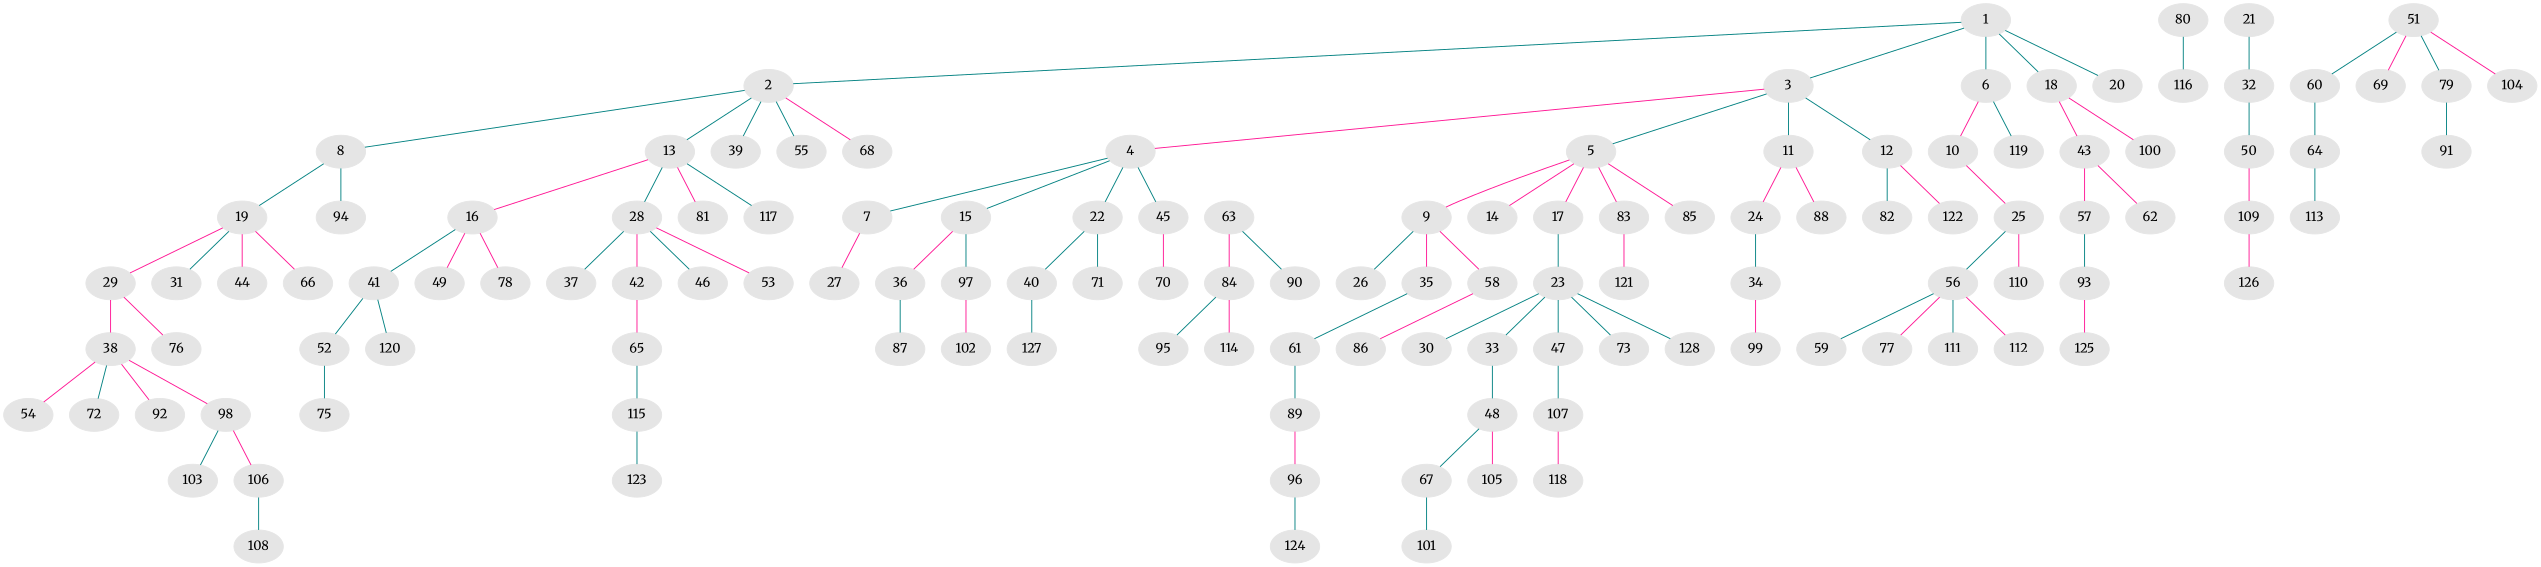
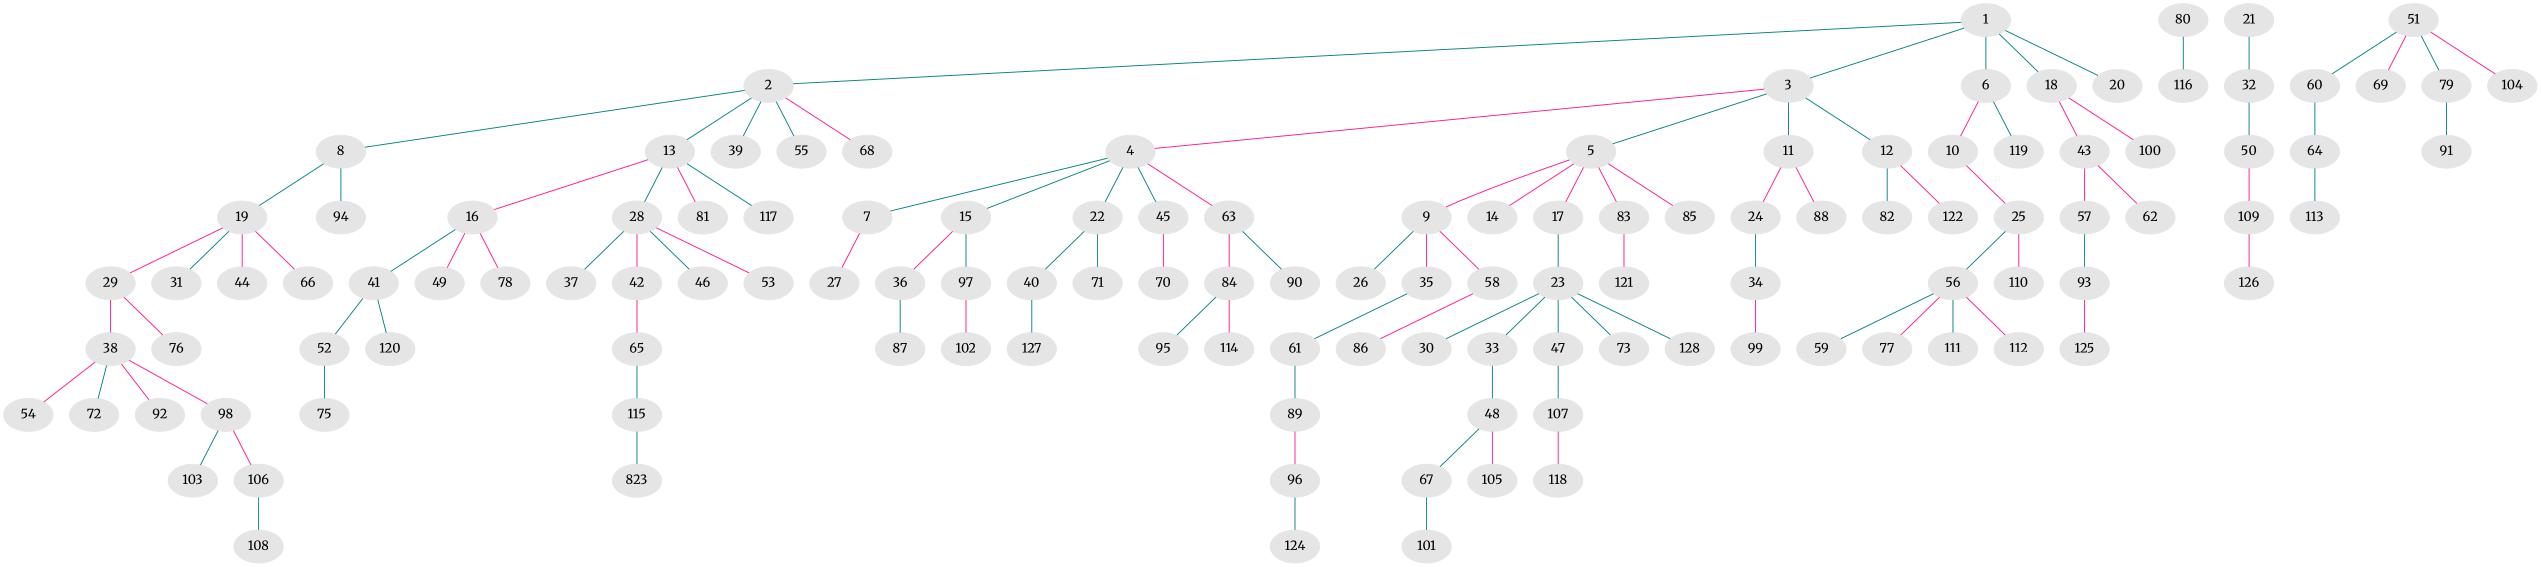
none -> (1180, 185)
(637, 481) -> (637, 481)
